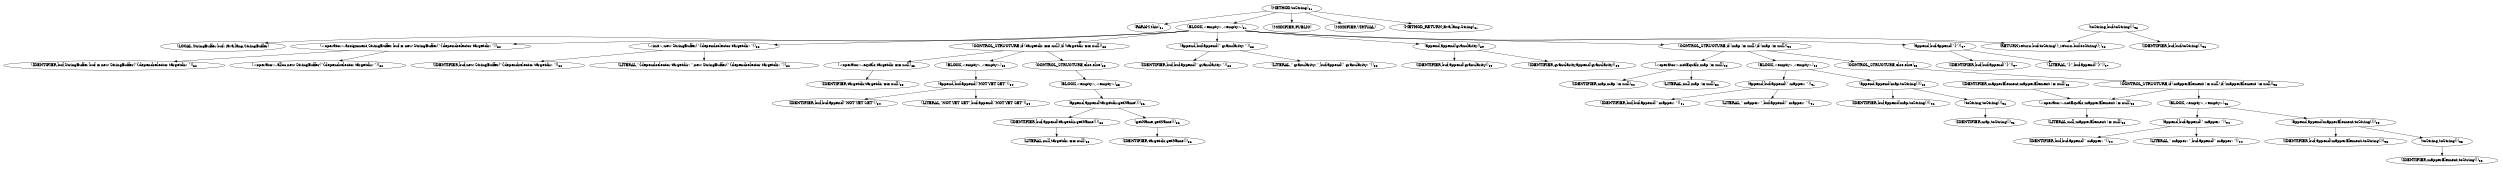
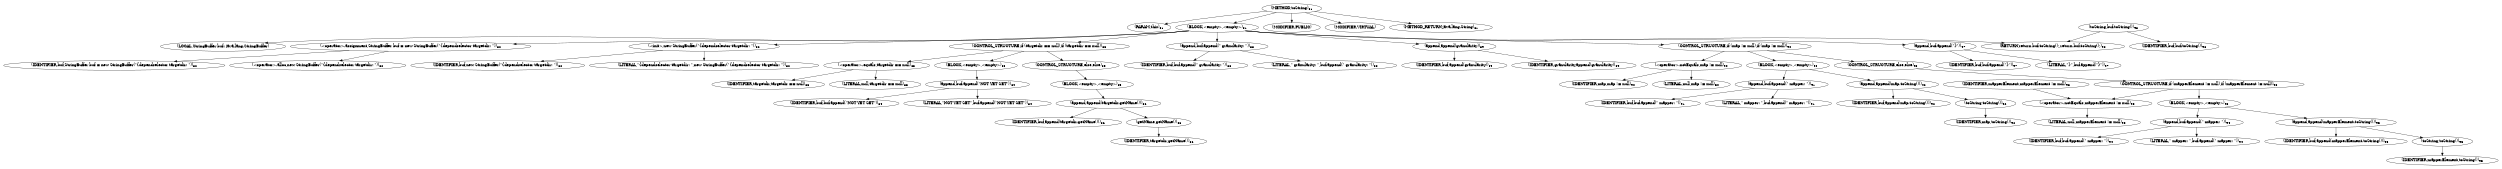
(1057, 131) -> (876, 74)
